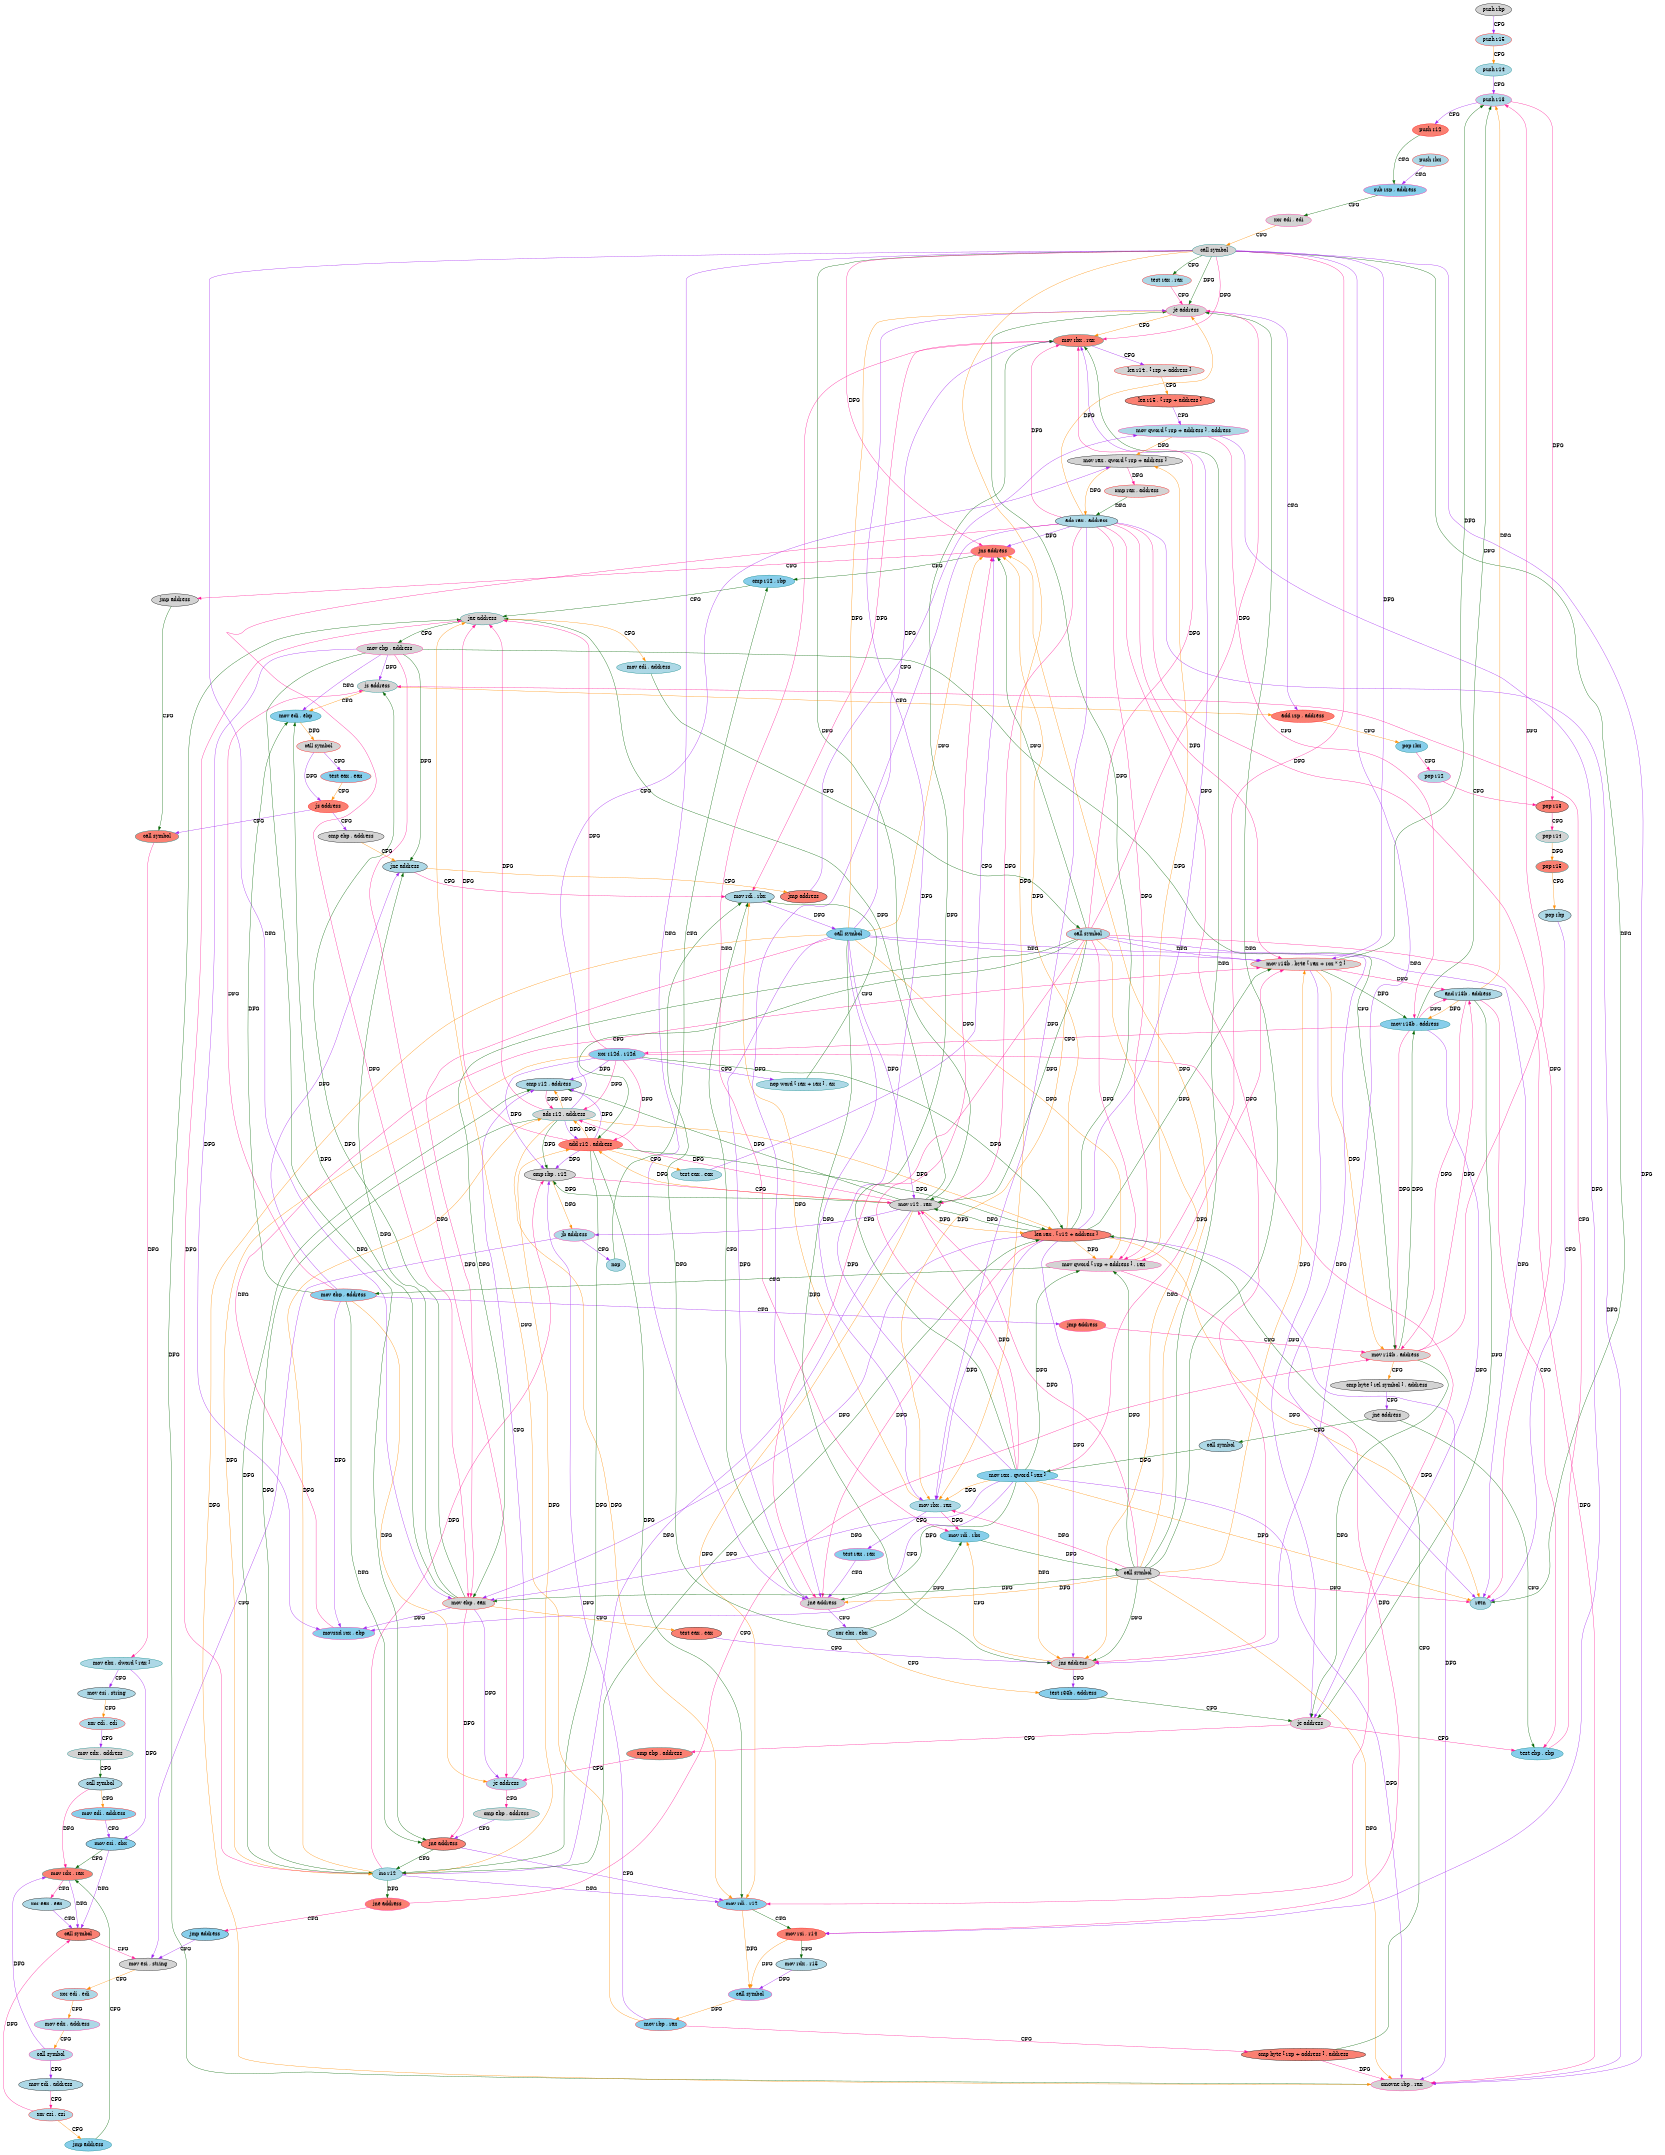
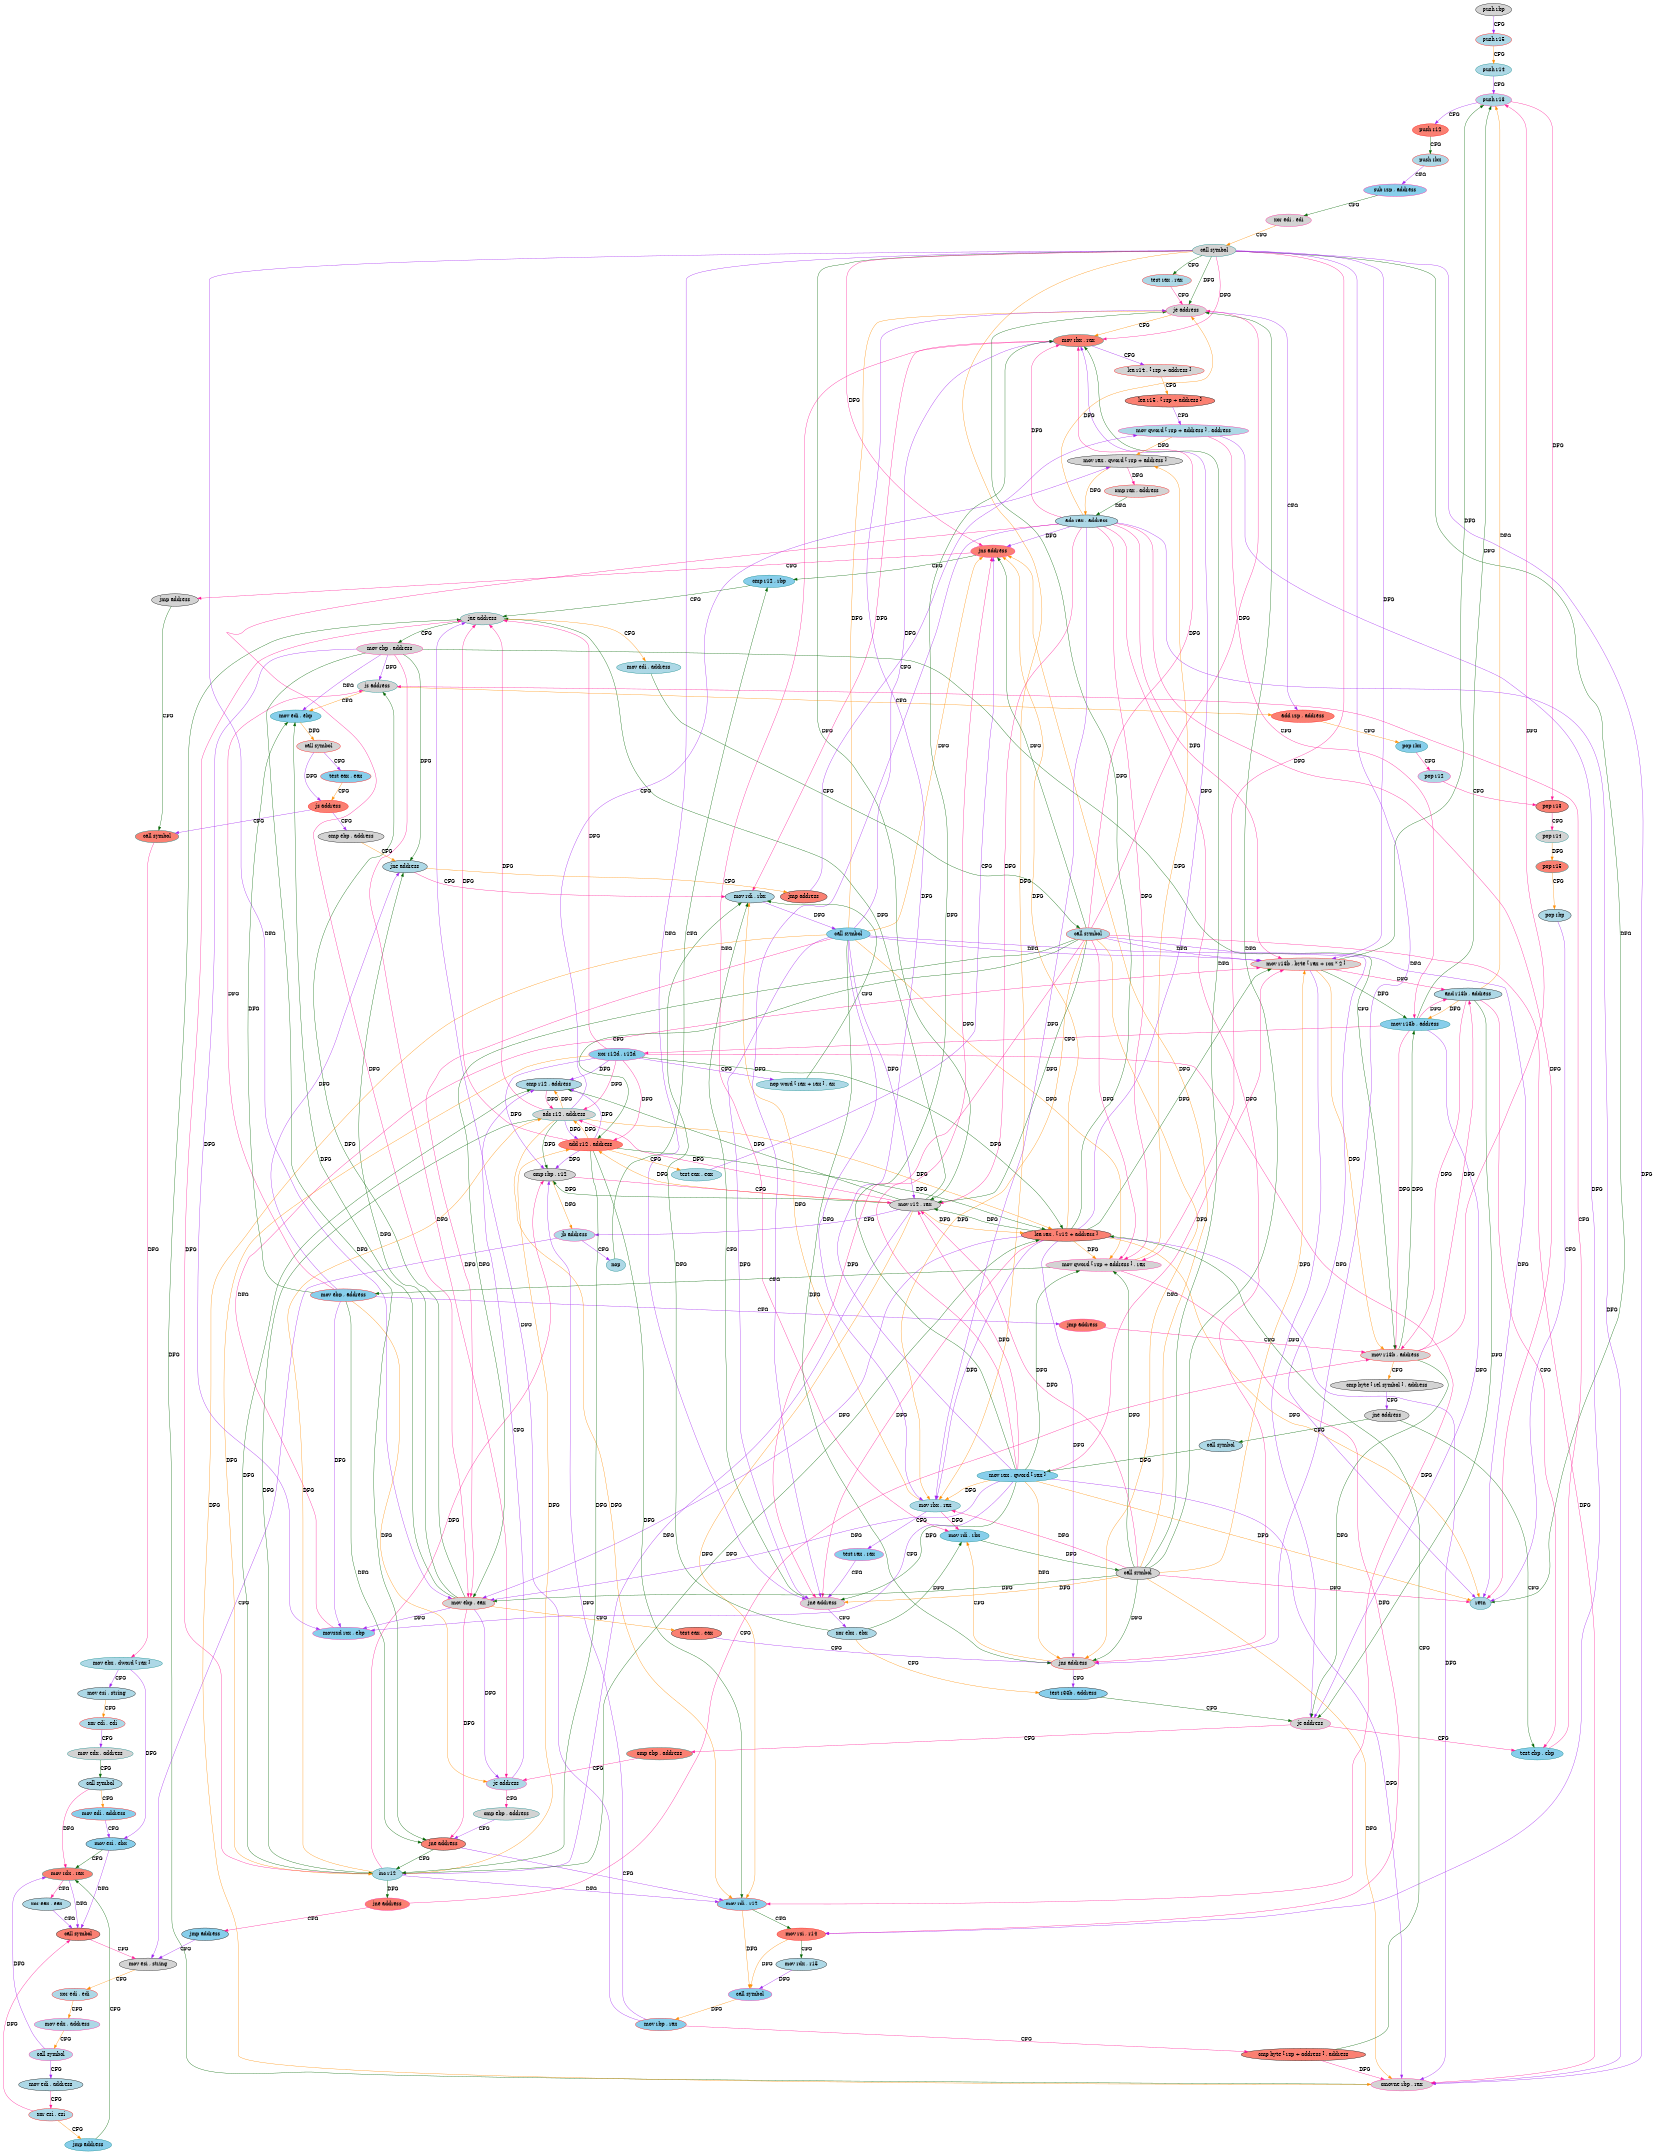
(1399, 153) -> (1430, 143)
(521, 1334) -> (521, 1334)
